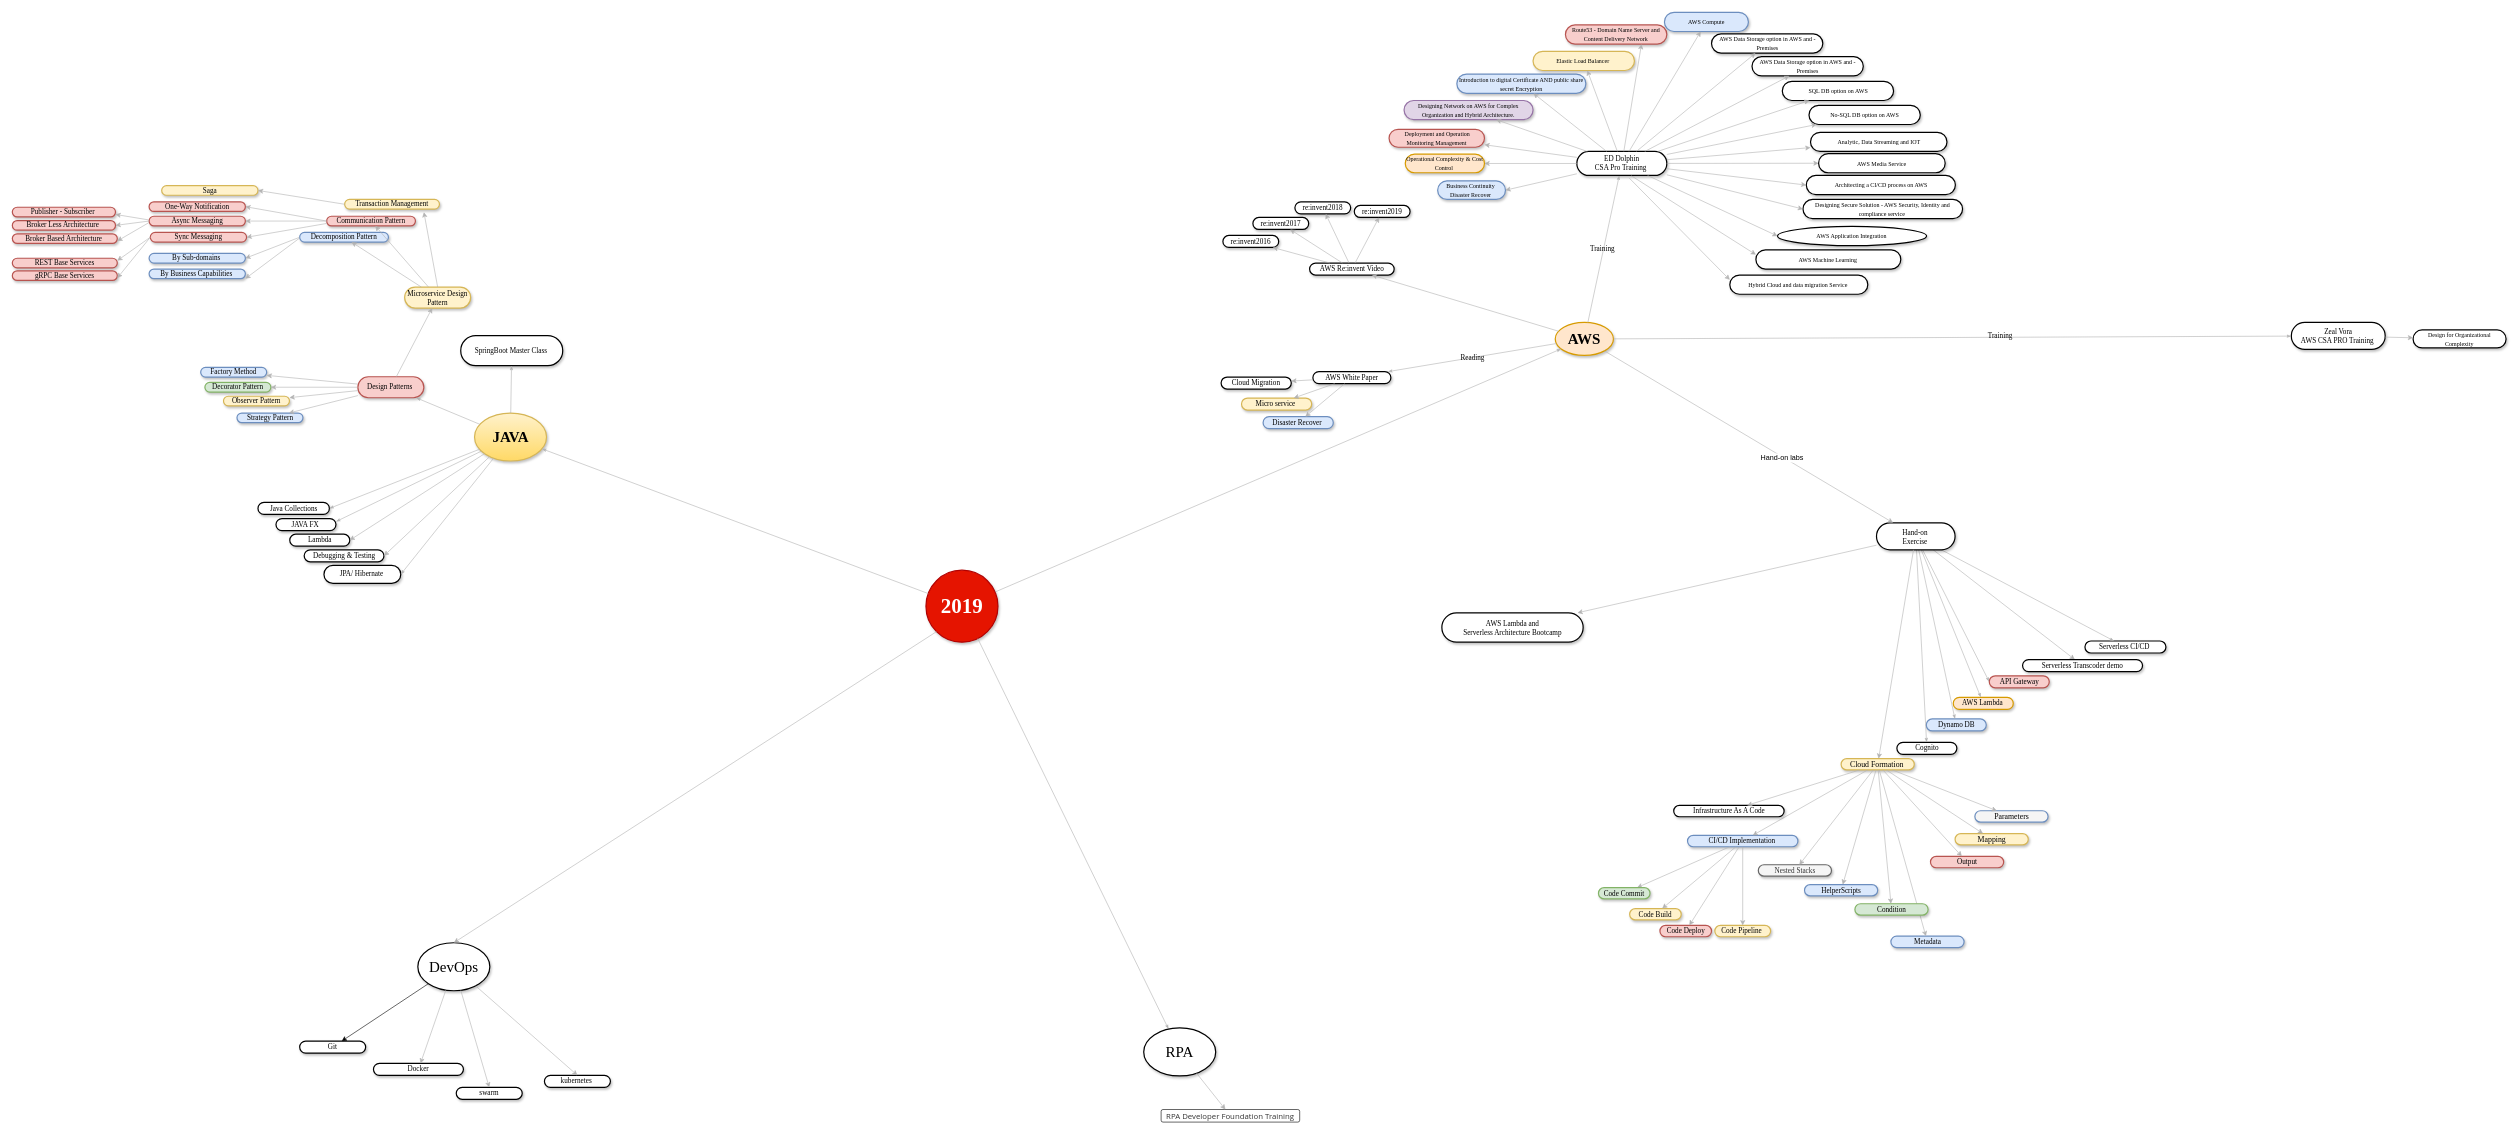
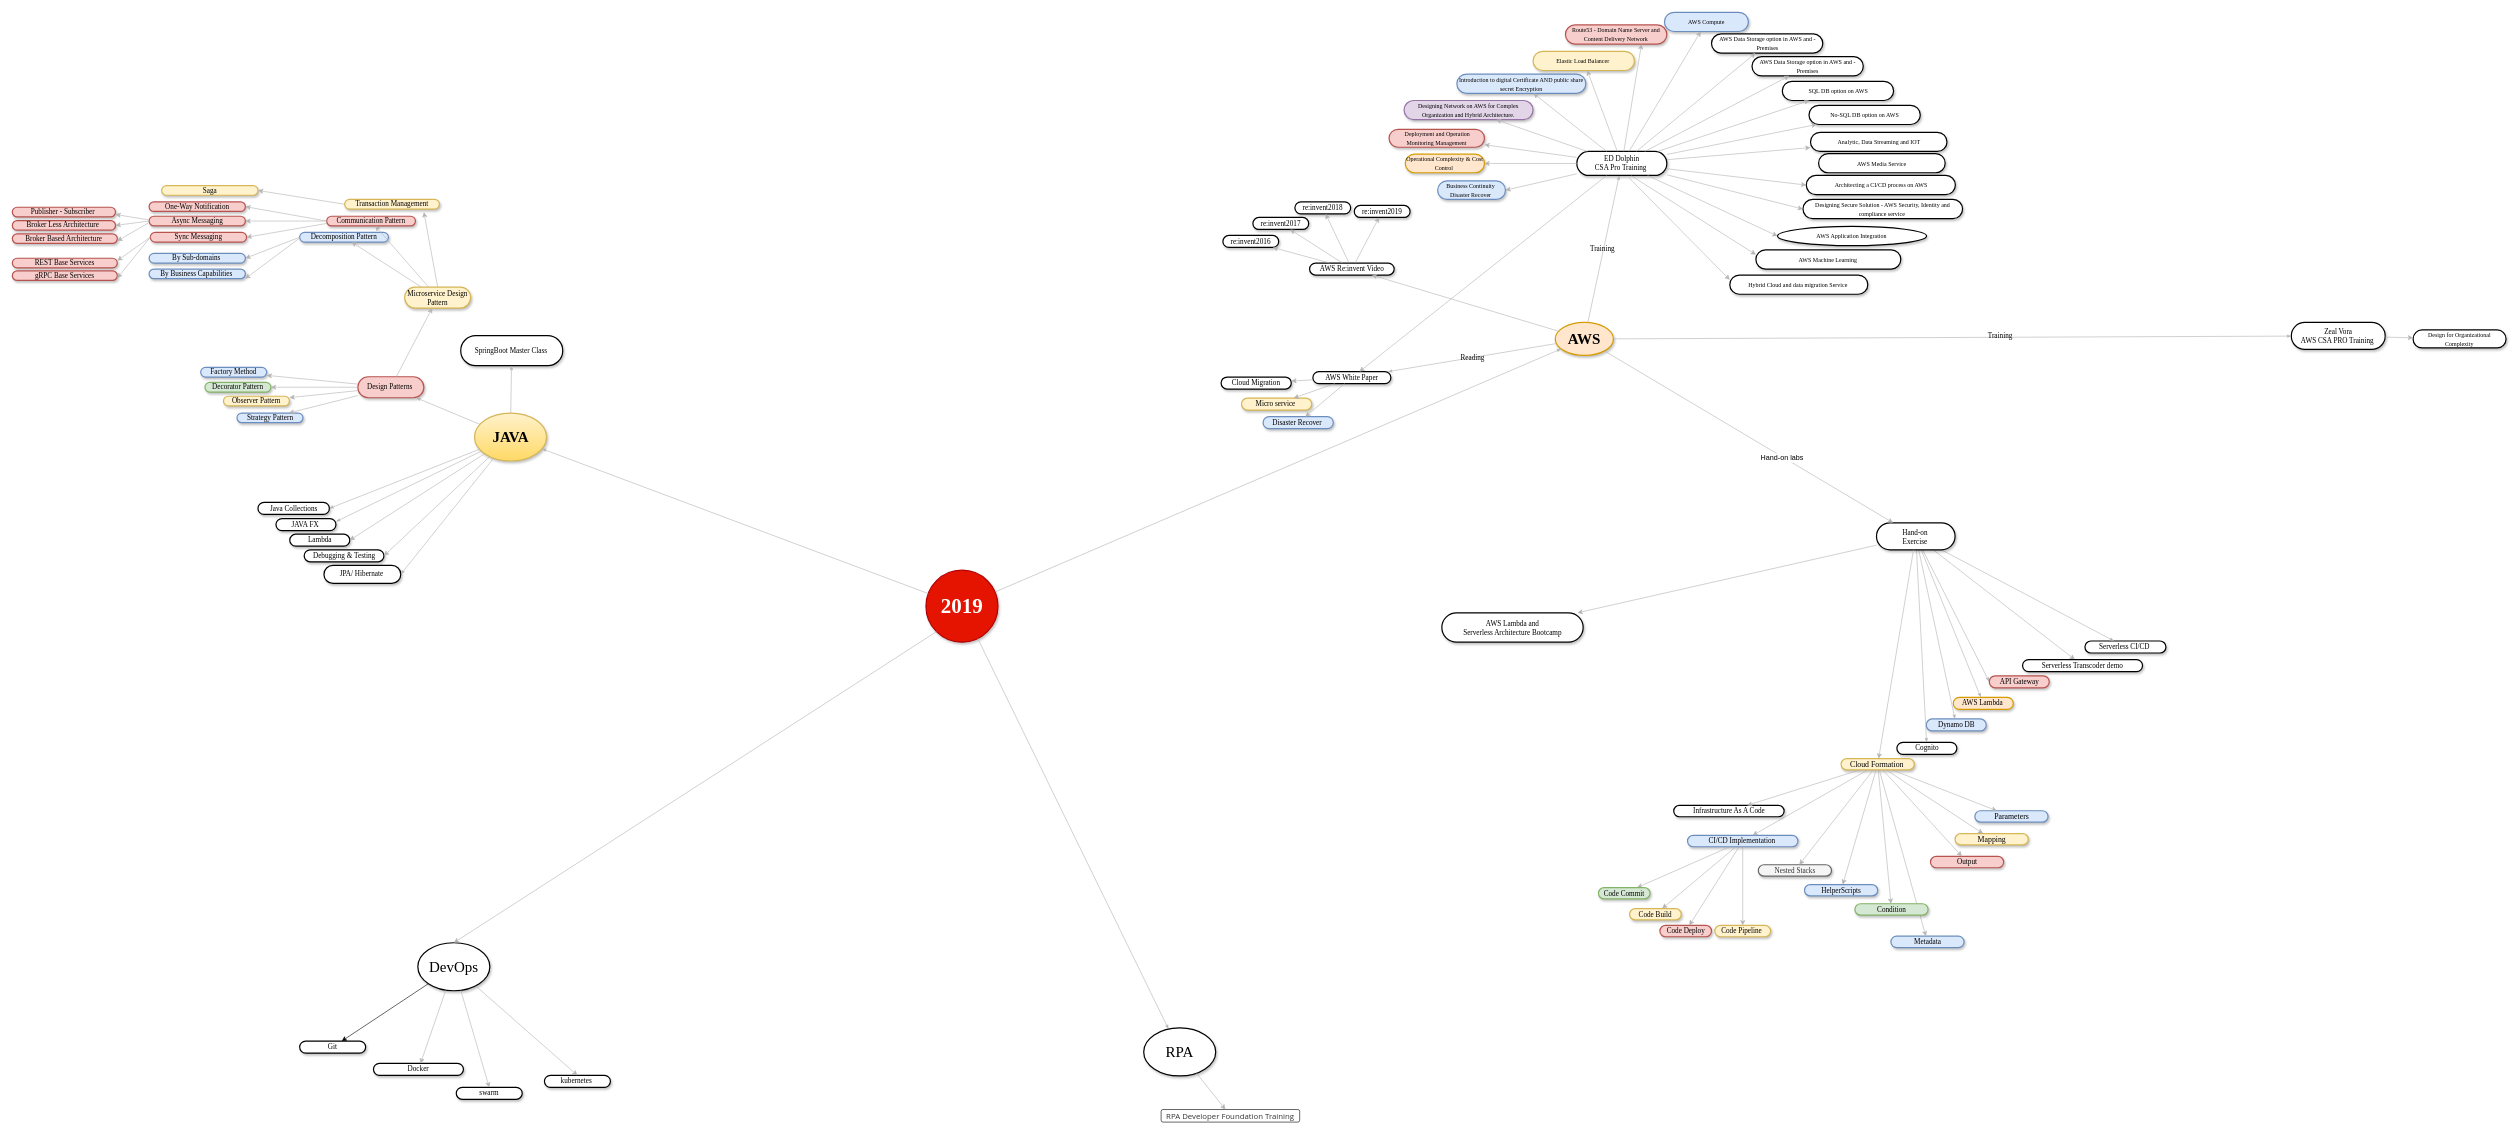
(1701, 163) -> (1485, 272)
(2012, 817) -> (2012, 817)
